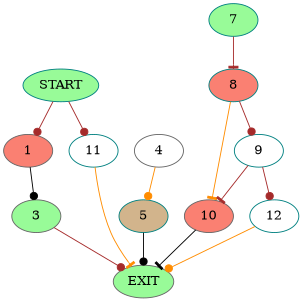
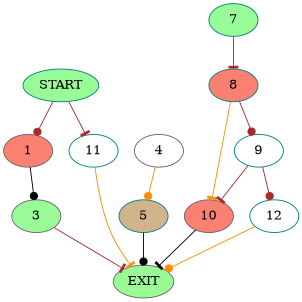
(76, 115) -> (76, 116)
(86, 246) -> (87, 247)
